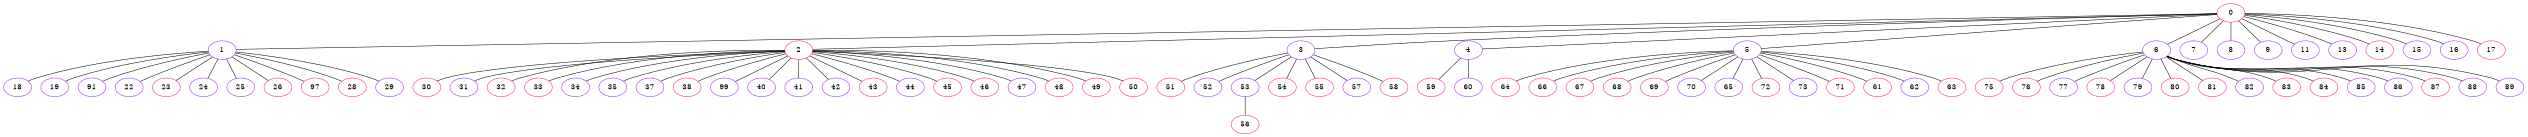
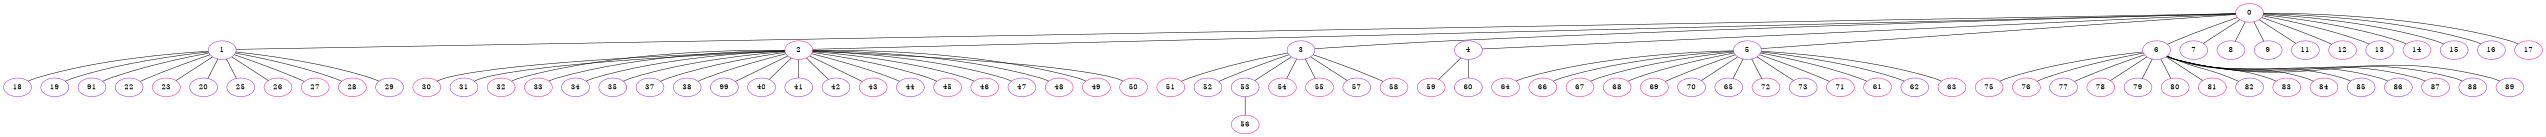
none -> (2343, 50)
(204, 87) -> (204, 87)
(315, 87) -> (315, 87)
(687, 87) -> (687, 87)
